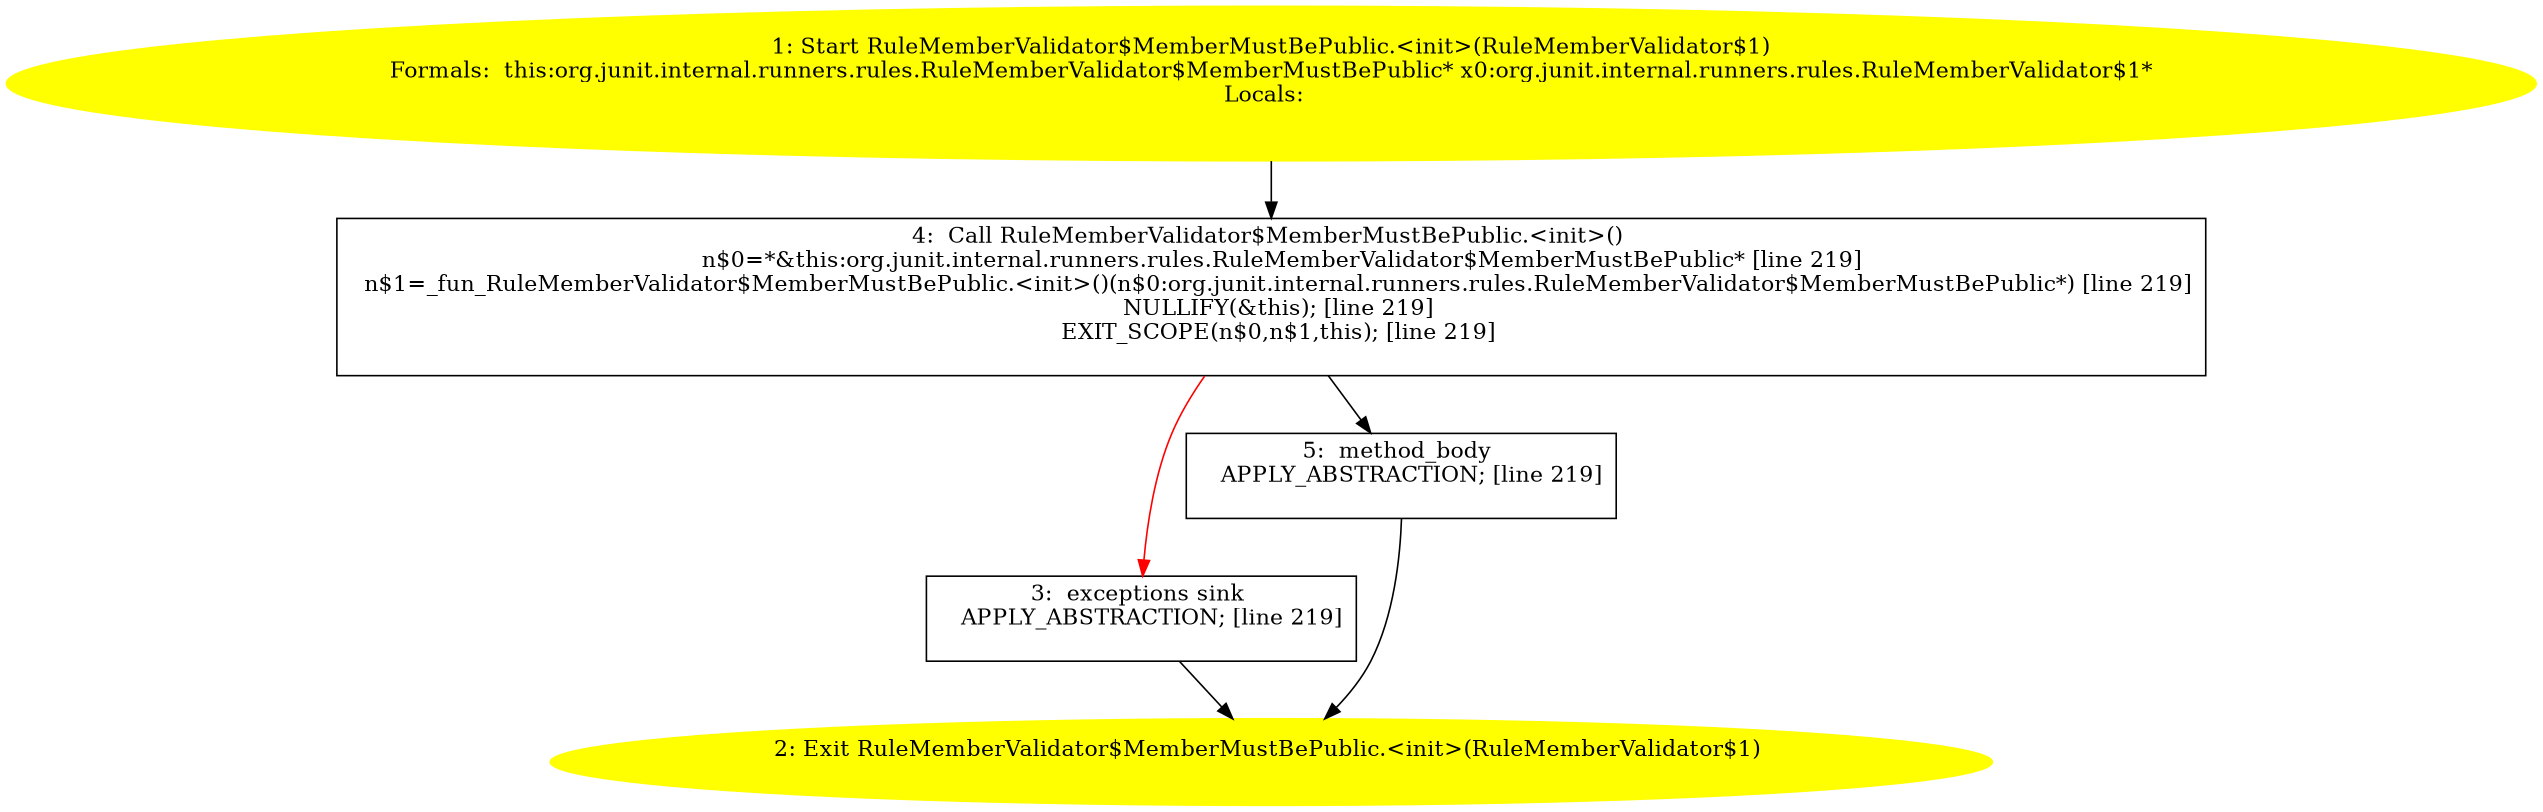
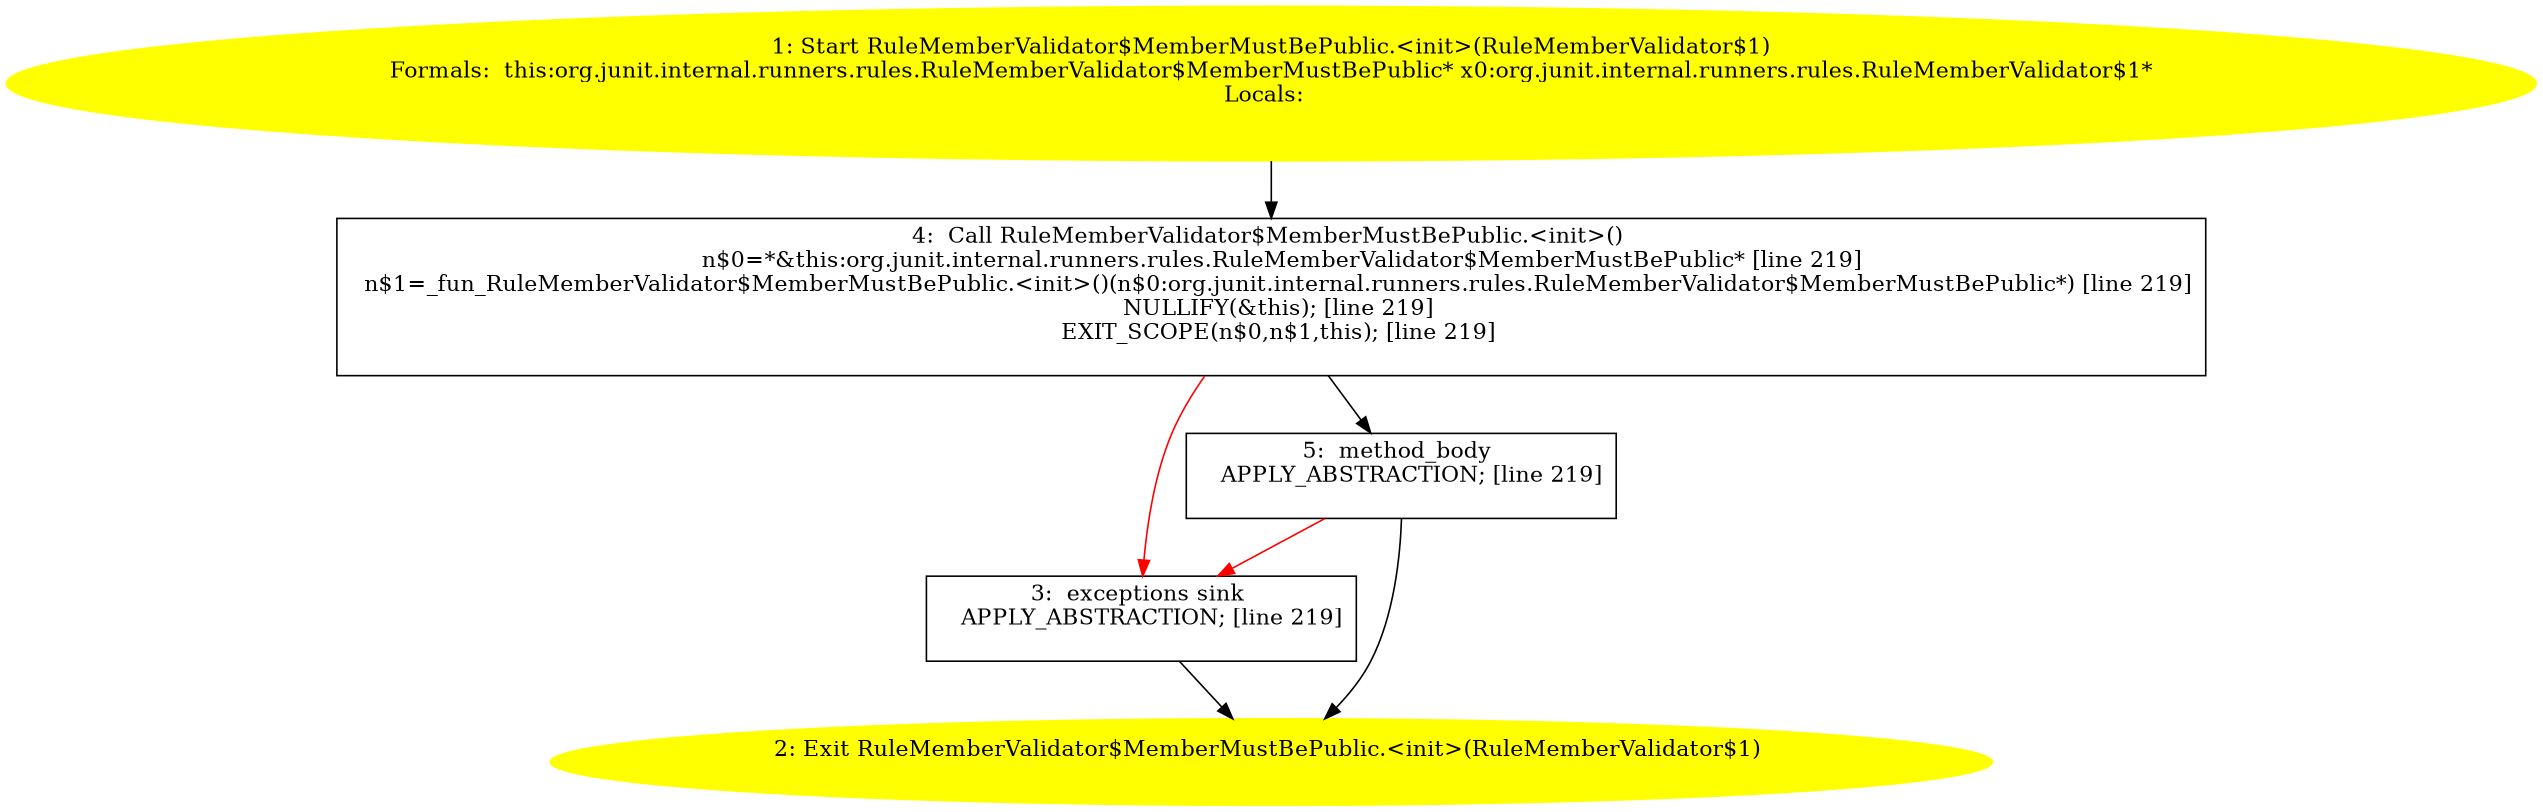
none -> (1279, 543)
